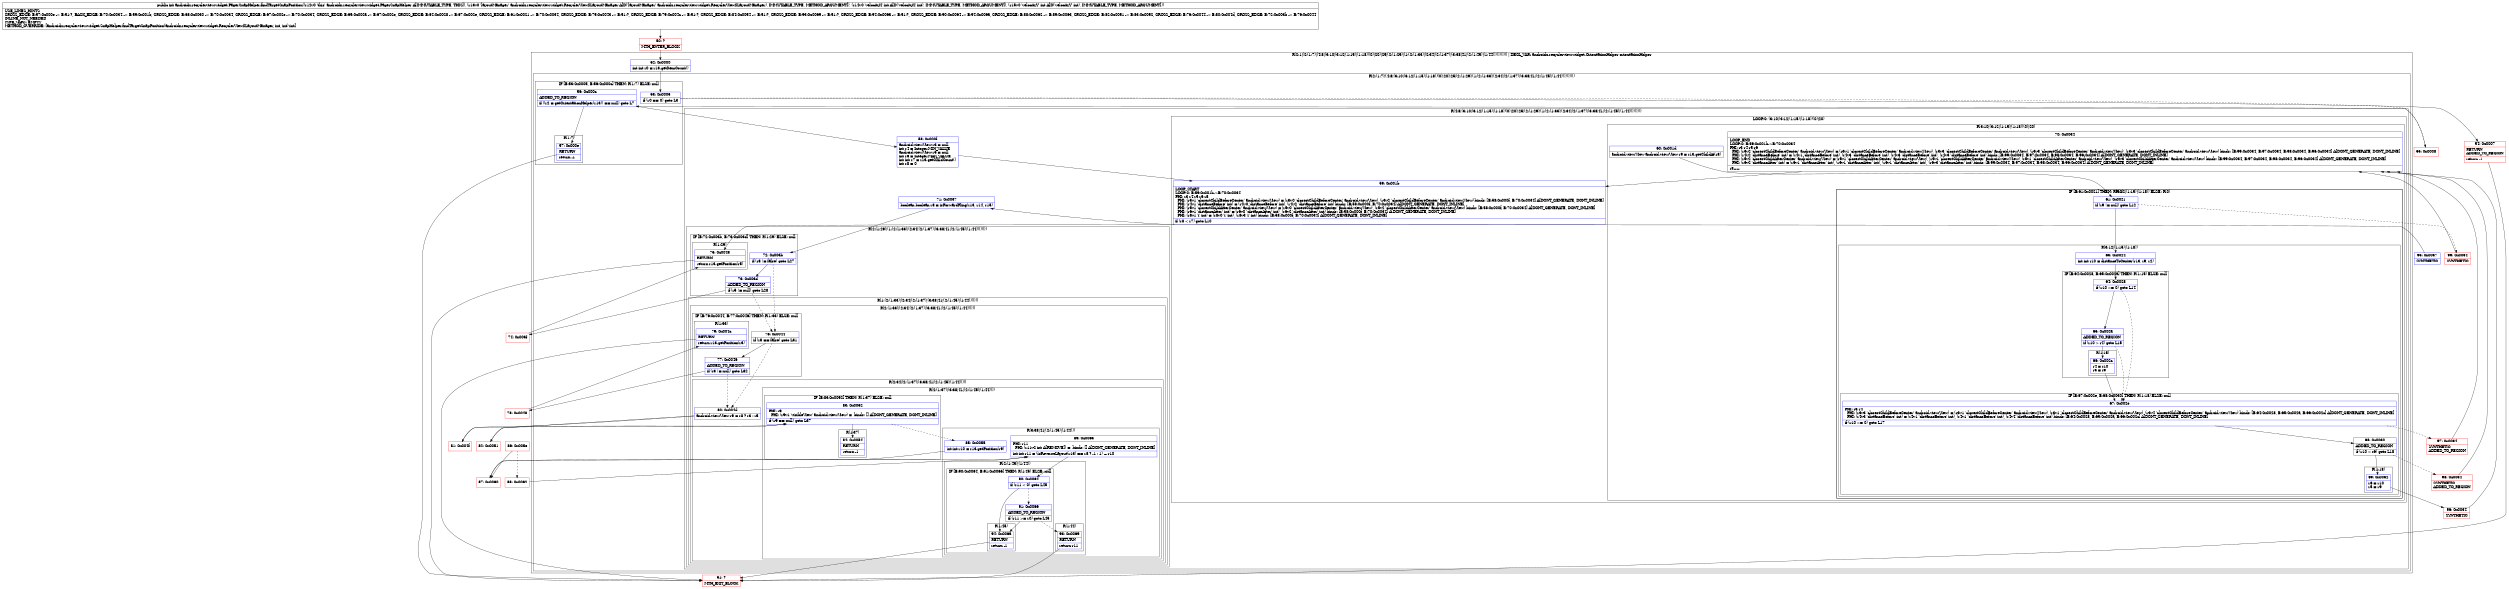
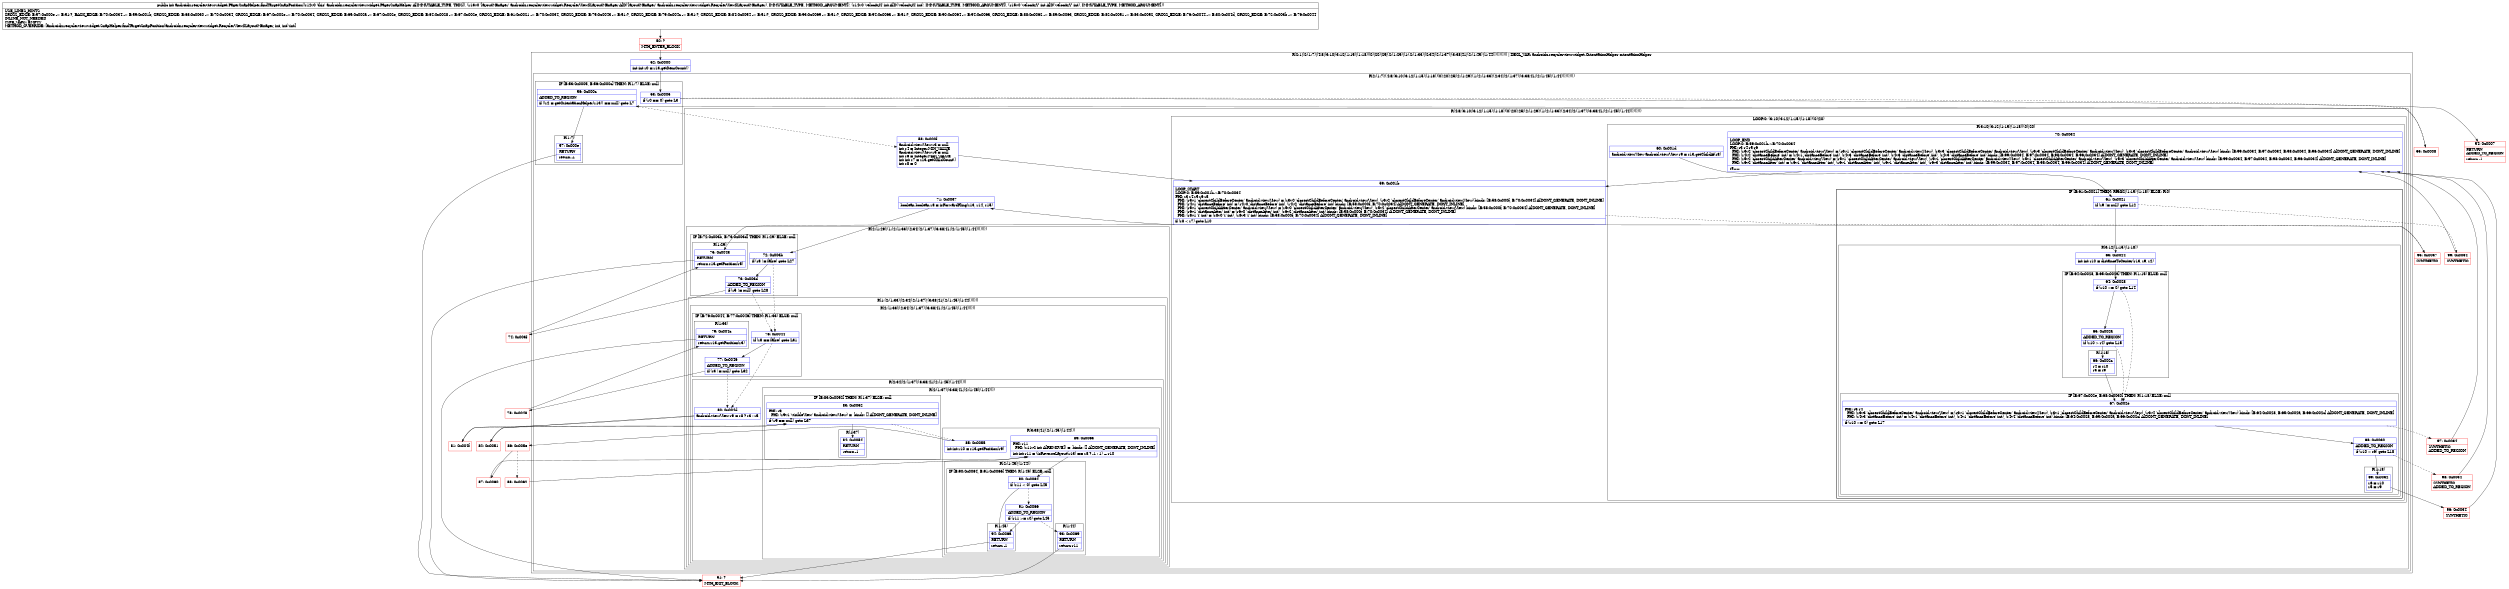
(765, 127) -> (765, 127)
none -> (2020, 225)
(2427, 259) -> (2427, 259)
(714, 459) -> (741, 432)
(1802, 560) -> none
